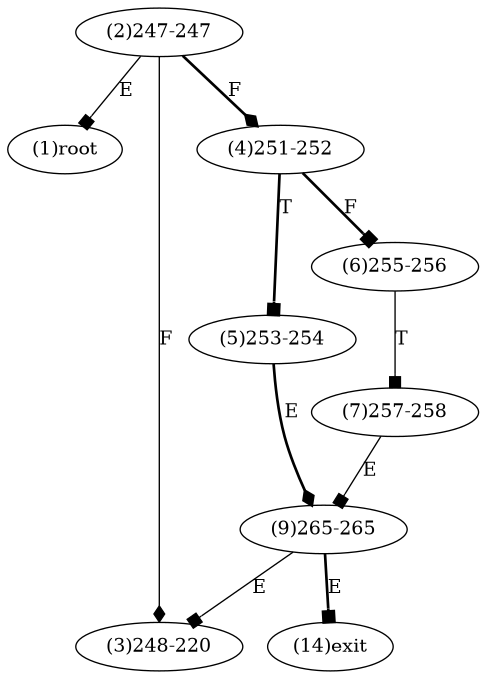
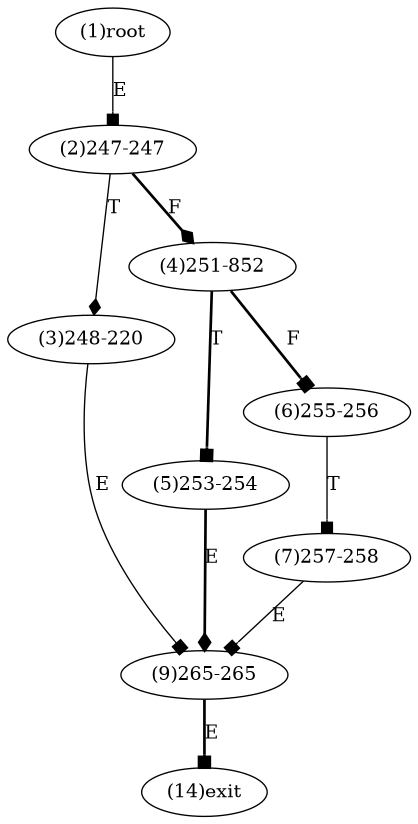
(116, 86) -> (113, 84)
(281, 150) -> (213, 267)
(166, 340) -> (114, 208)
(247, 584) -> (97, 513)
